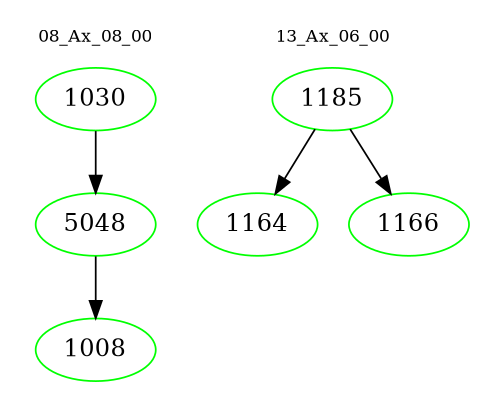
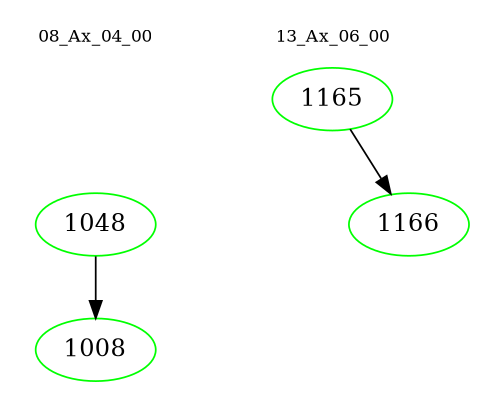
(96, 37) -> (96, 37)
(96, 99) -> none
(332, 99) -> (332, 99)
(96, 224) -> (96, 224)
(258, 224) -> none
